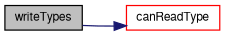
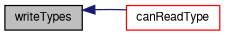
(98, 26) -> (111, 10)
